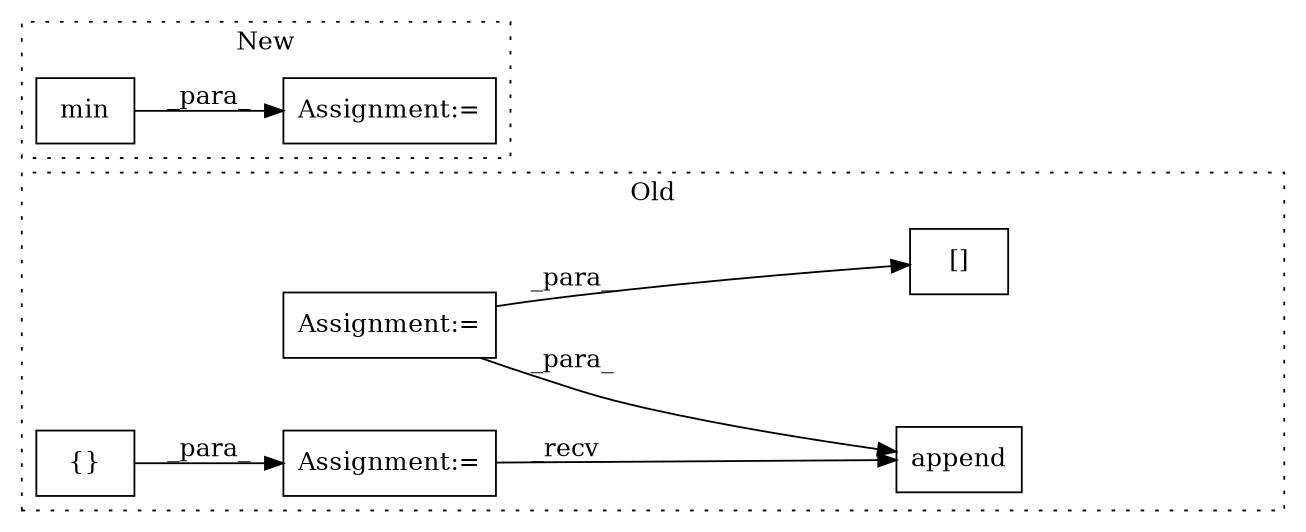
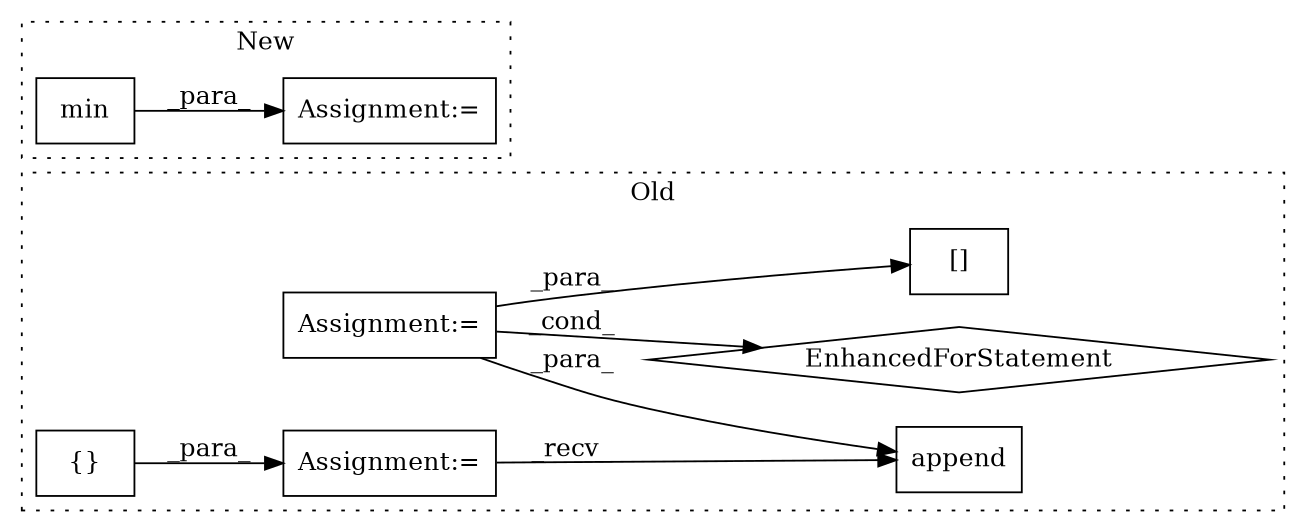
none -> (959, 360)
